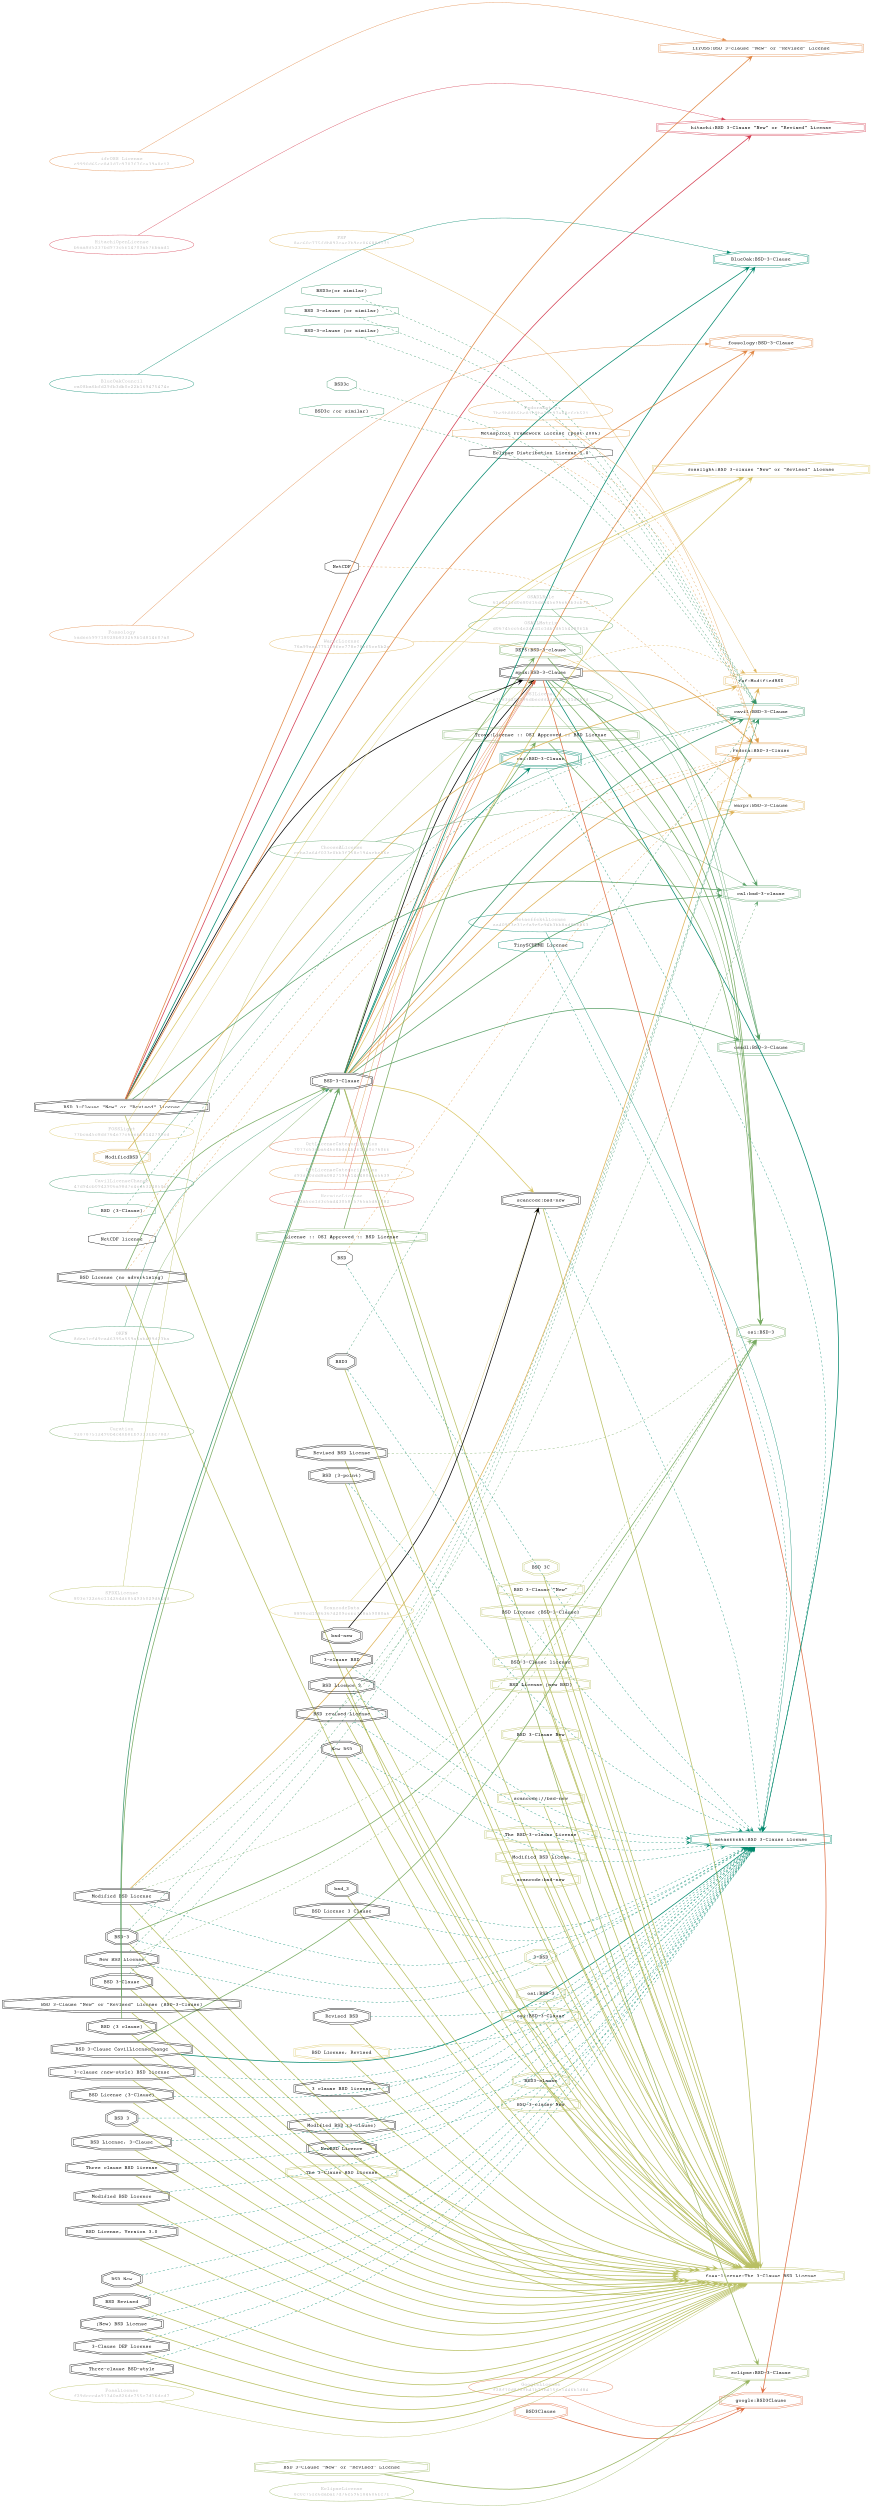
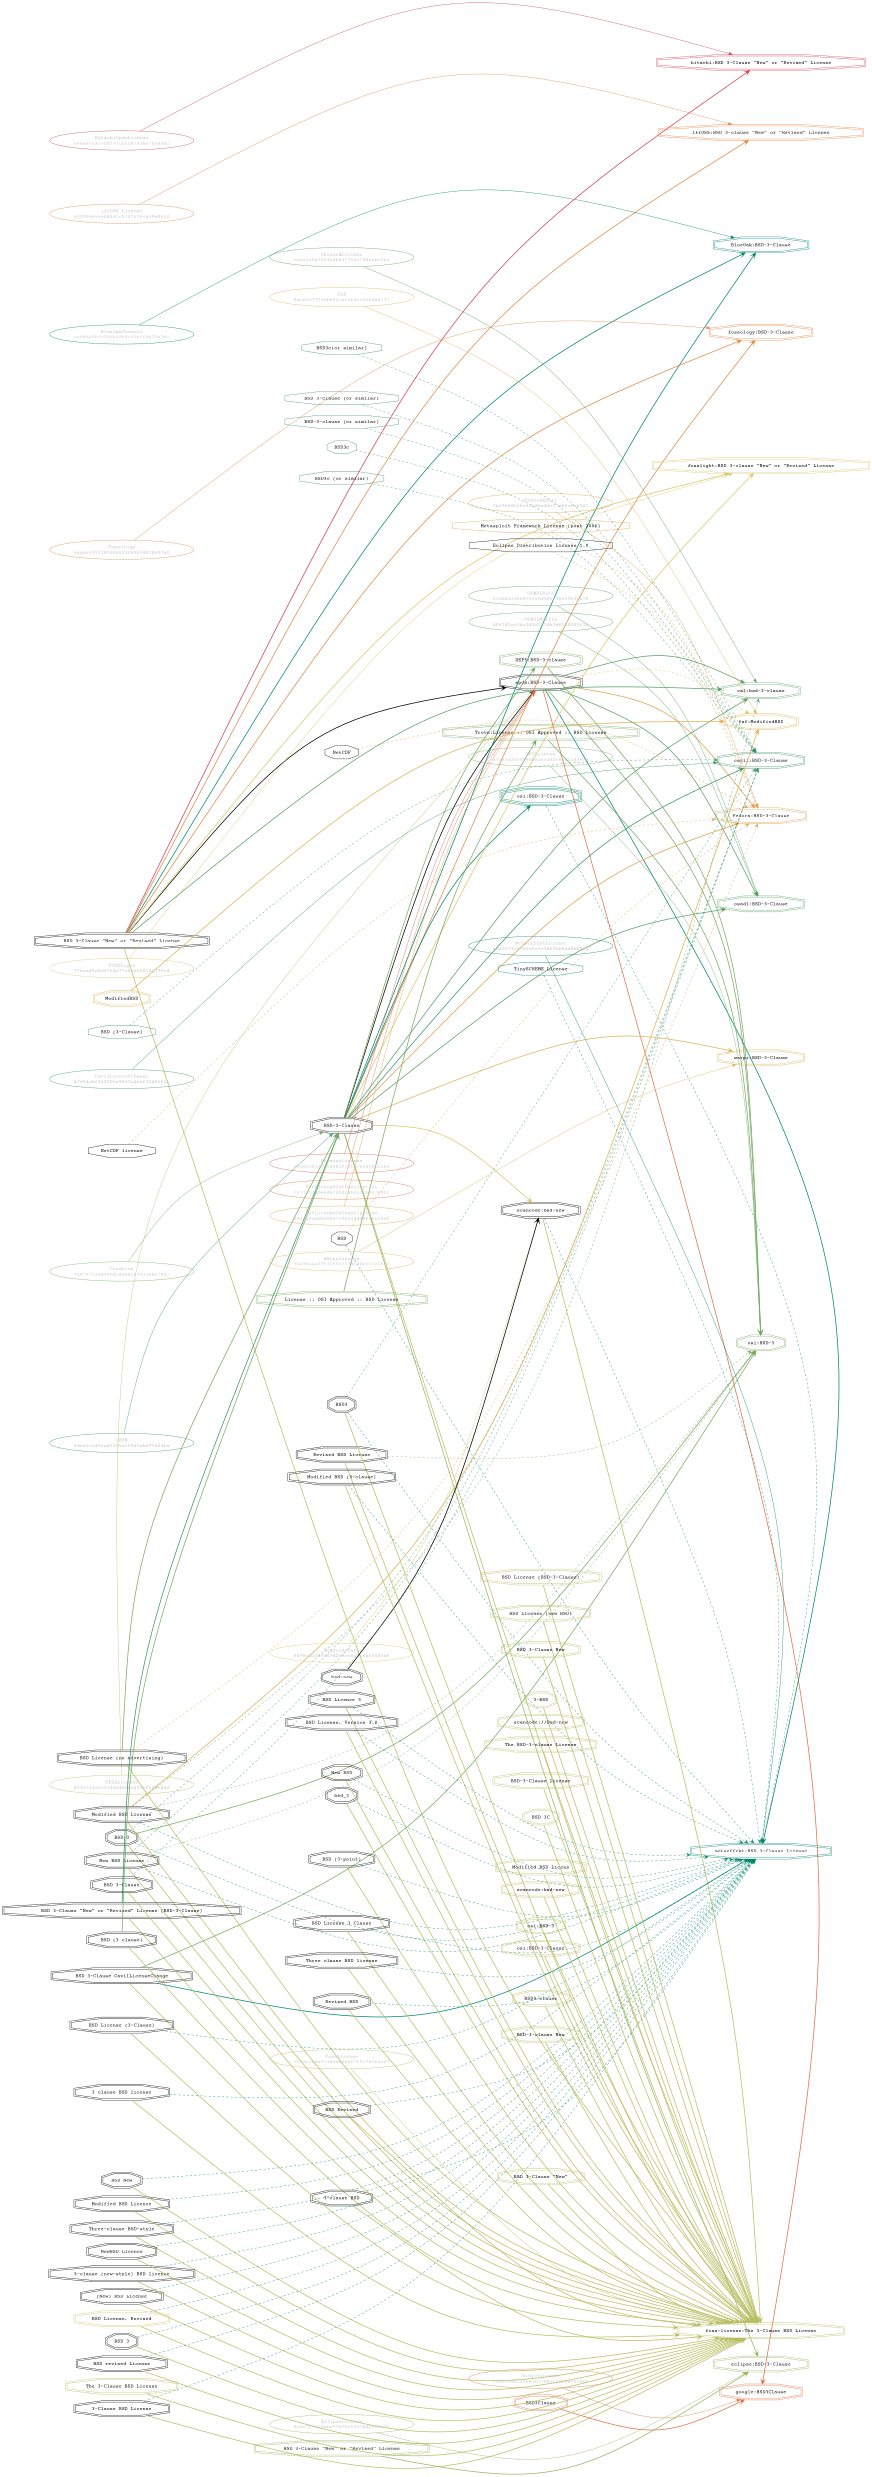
(674, 744) -> (654, 656)
(122, 2142) -> none
(122, 2346) -> (122, 2409)
